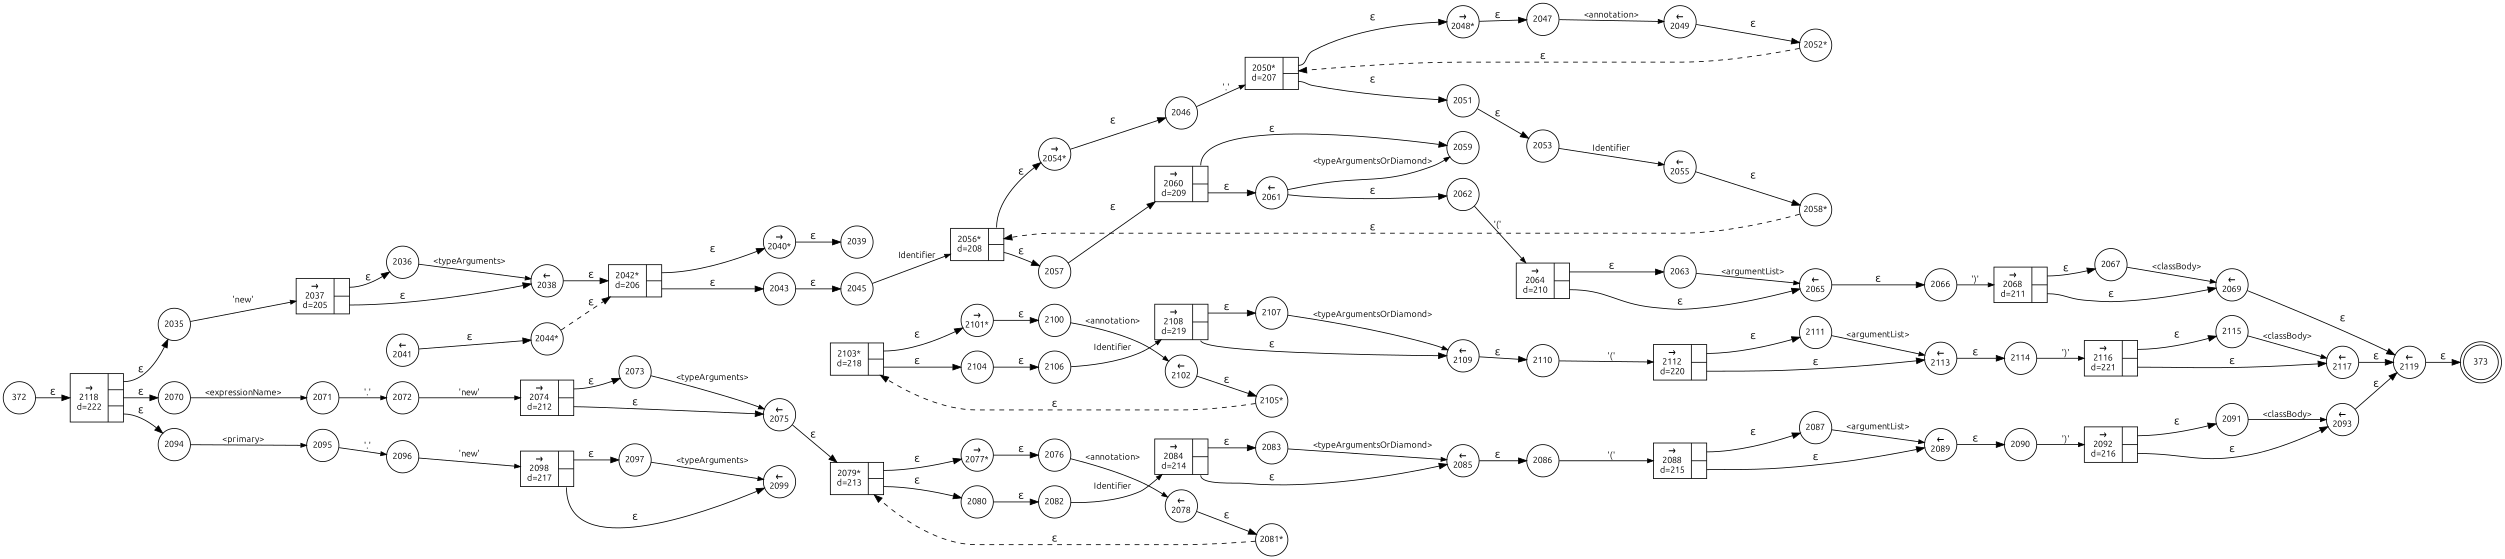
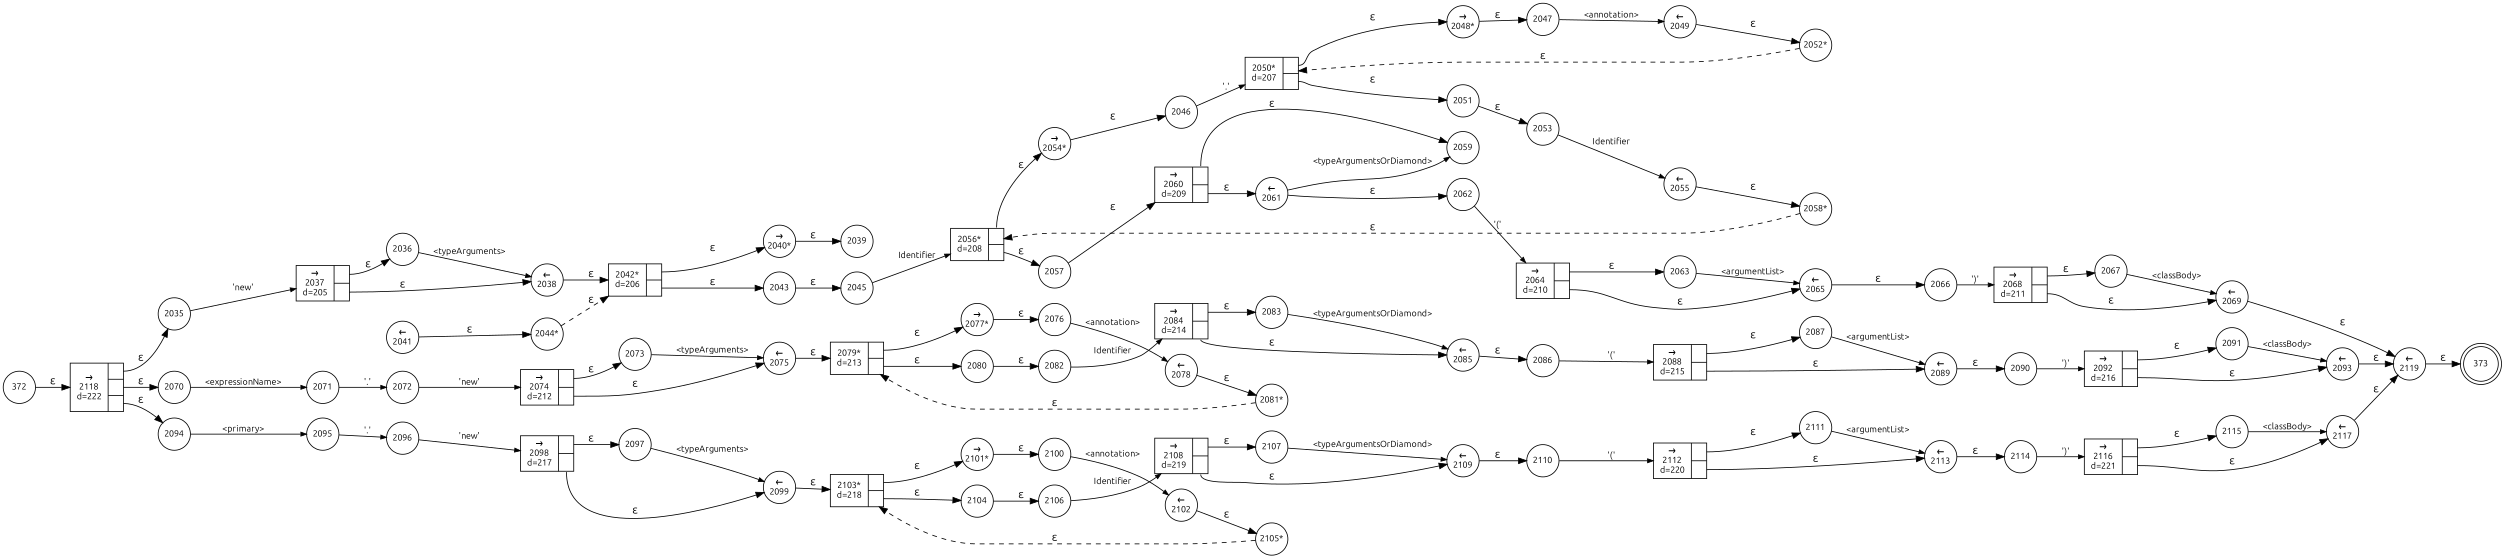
none -> (809, 489)
